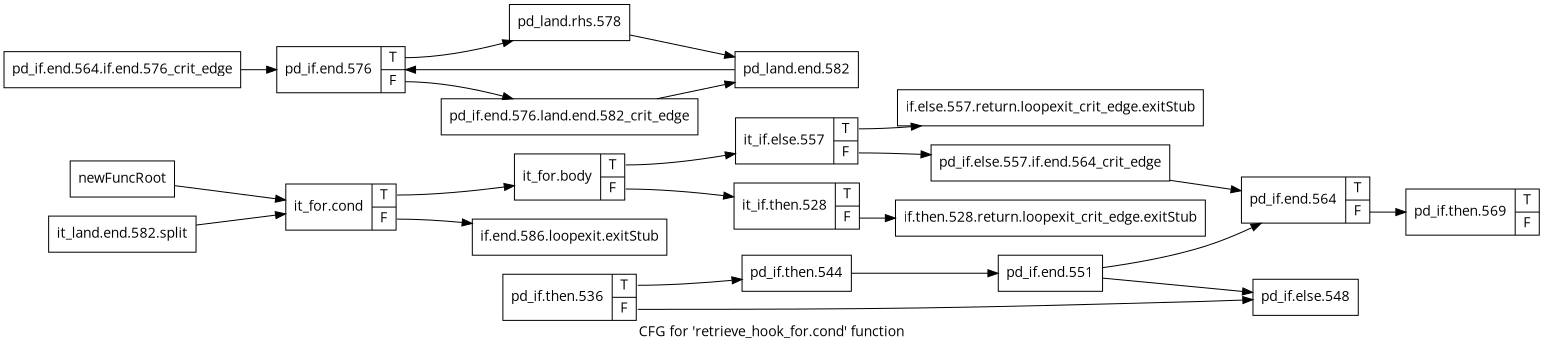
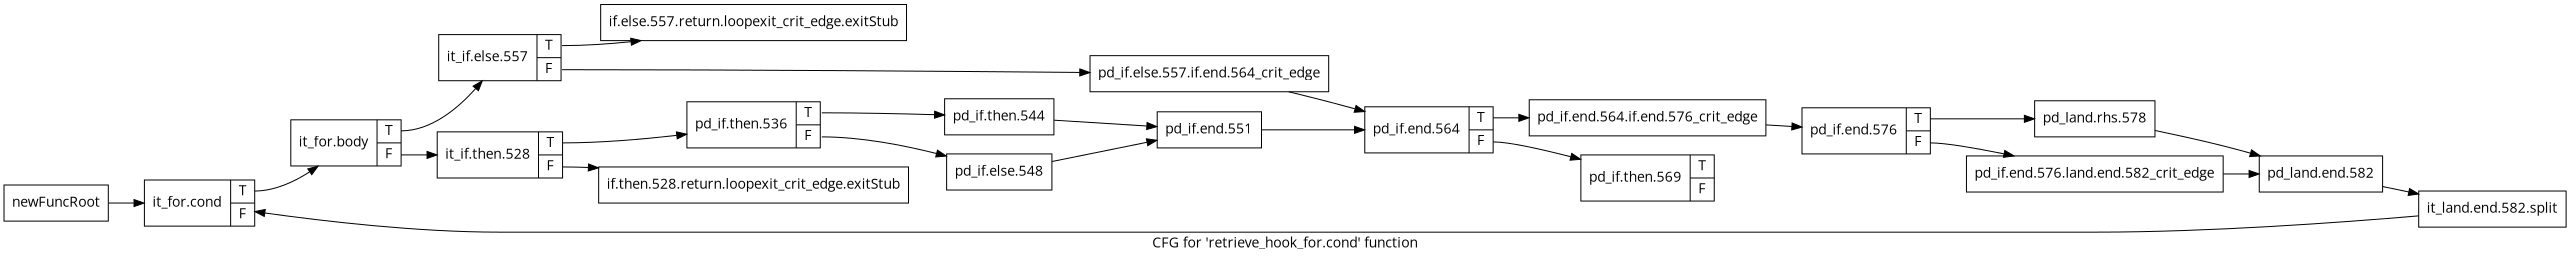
(575, 70) -> (2396, 189)
none -> (1506, 118)
none -> (620, 141)
(570, 237) -> none
(1173, 285) -> (1099, 152)
